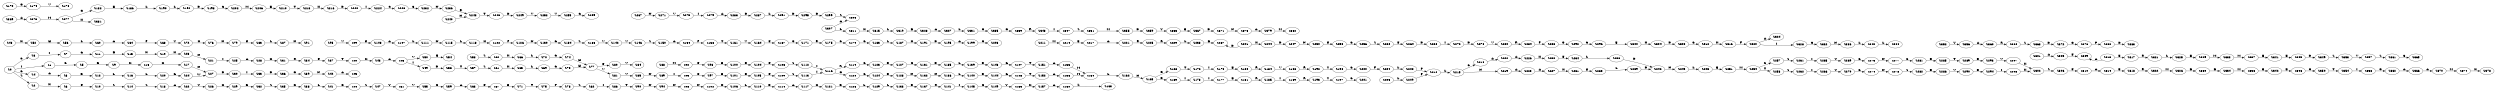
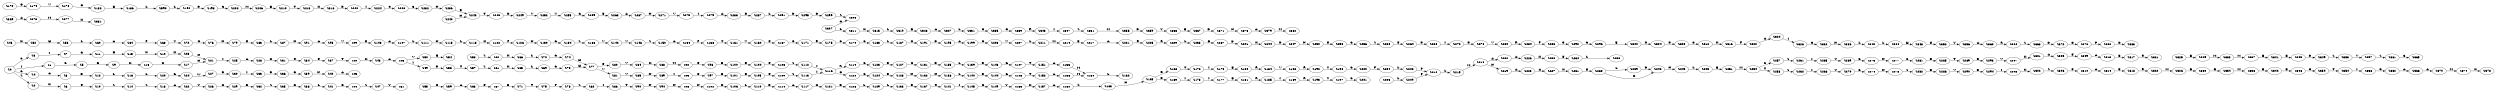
(163, 9) -> (163, 9)
(81, 14) -> (81, 7)
none -> (615, 16)
none -> (318, 43)
none -> (1018, 43)
none -> (1919, 44)
(1776, 46) -> (1787, 40)
(1233, 48) -> (1232, 44)
(2166, 58) -> none
(2097, 61) -> (2095, 57)
(1637, 63) -> (1628, 79)
none -> (649, 65)
(2024, 65) -> (2024, 59)
(1469, 66) -> (1469, 66)
(198, 69) -> (198, 63)
(1480, 72) -> (1492, 66)
(1137, 78) -> (1129, 85)
(412, 87) -> none
